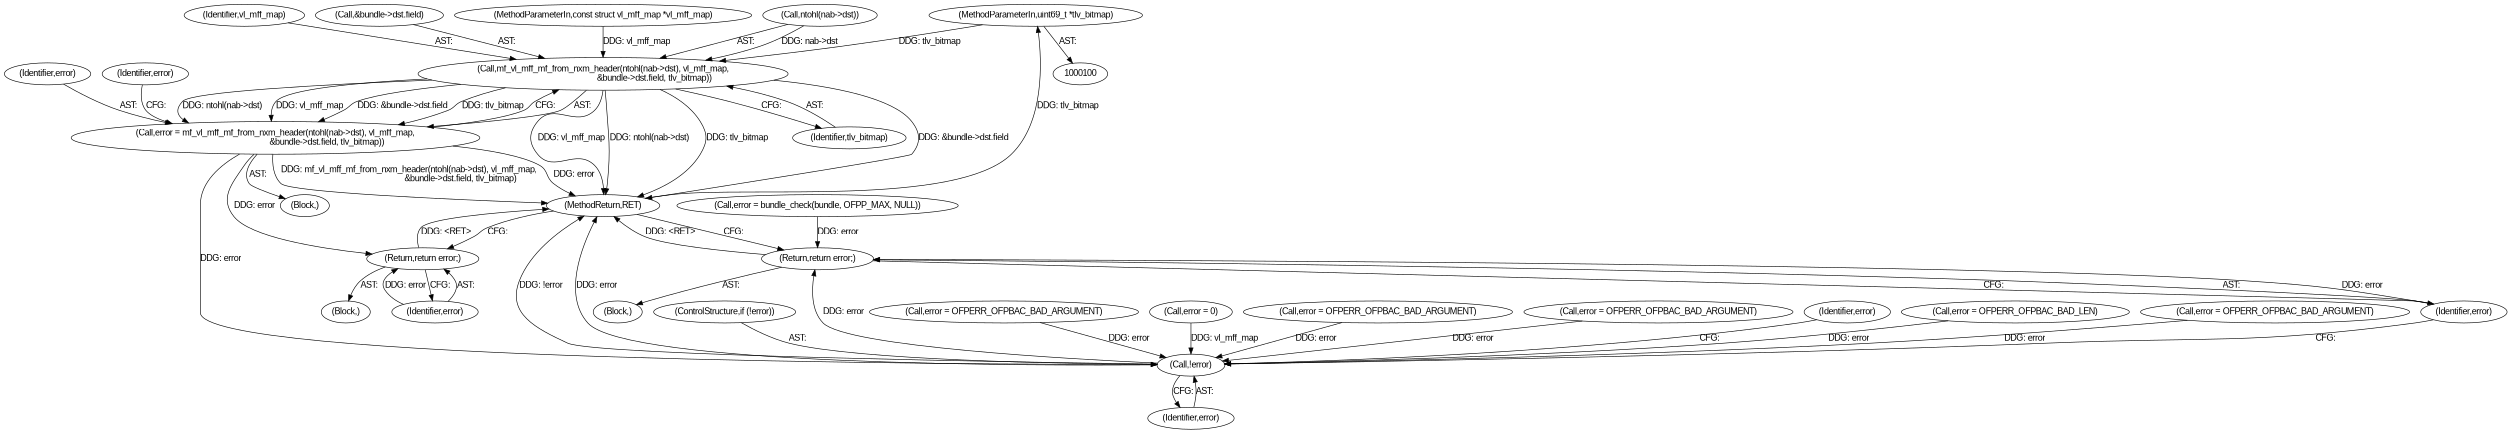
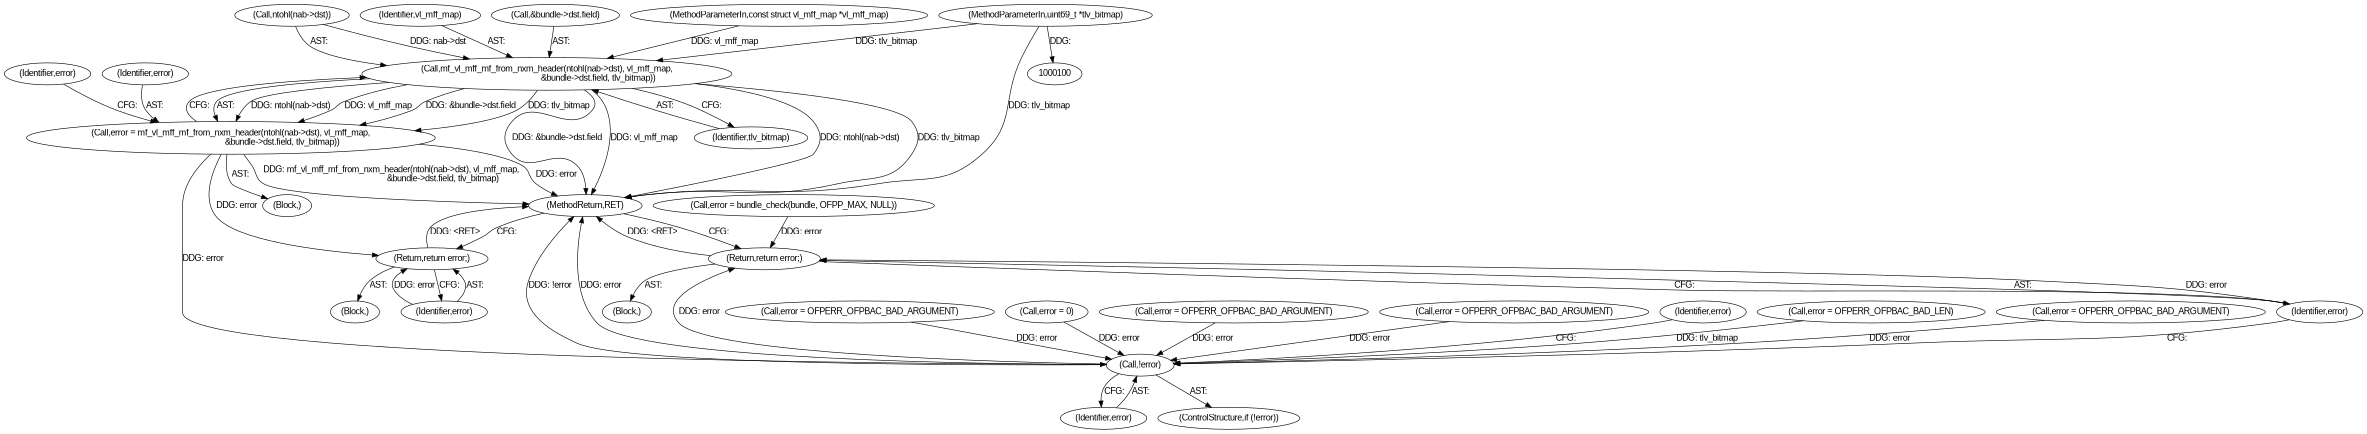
(1069, 42) -> (1062, 42)
(896, 188) -> (881, 183)
(1225, 339) -> (1119, 339)
(1849, 339) -> (1707, 339)
(881, 355) -> (1181, 390)
